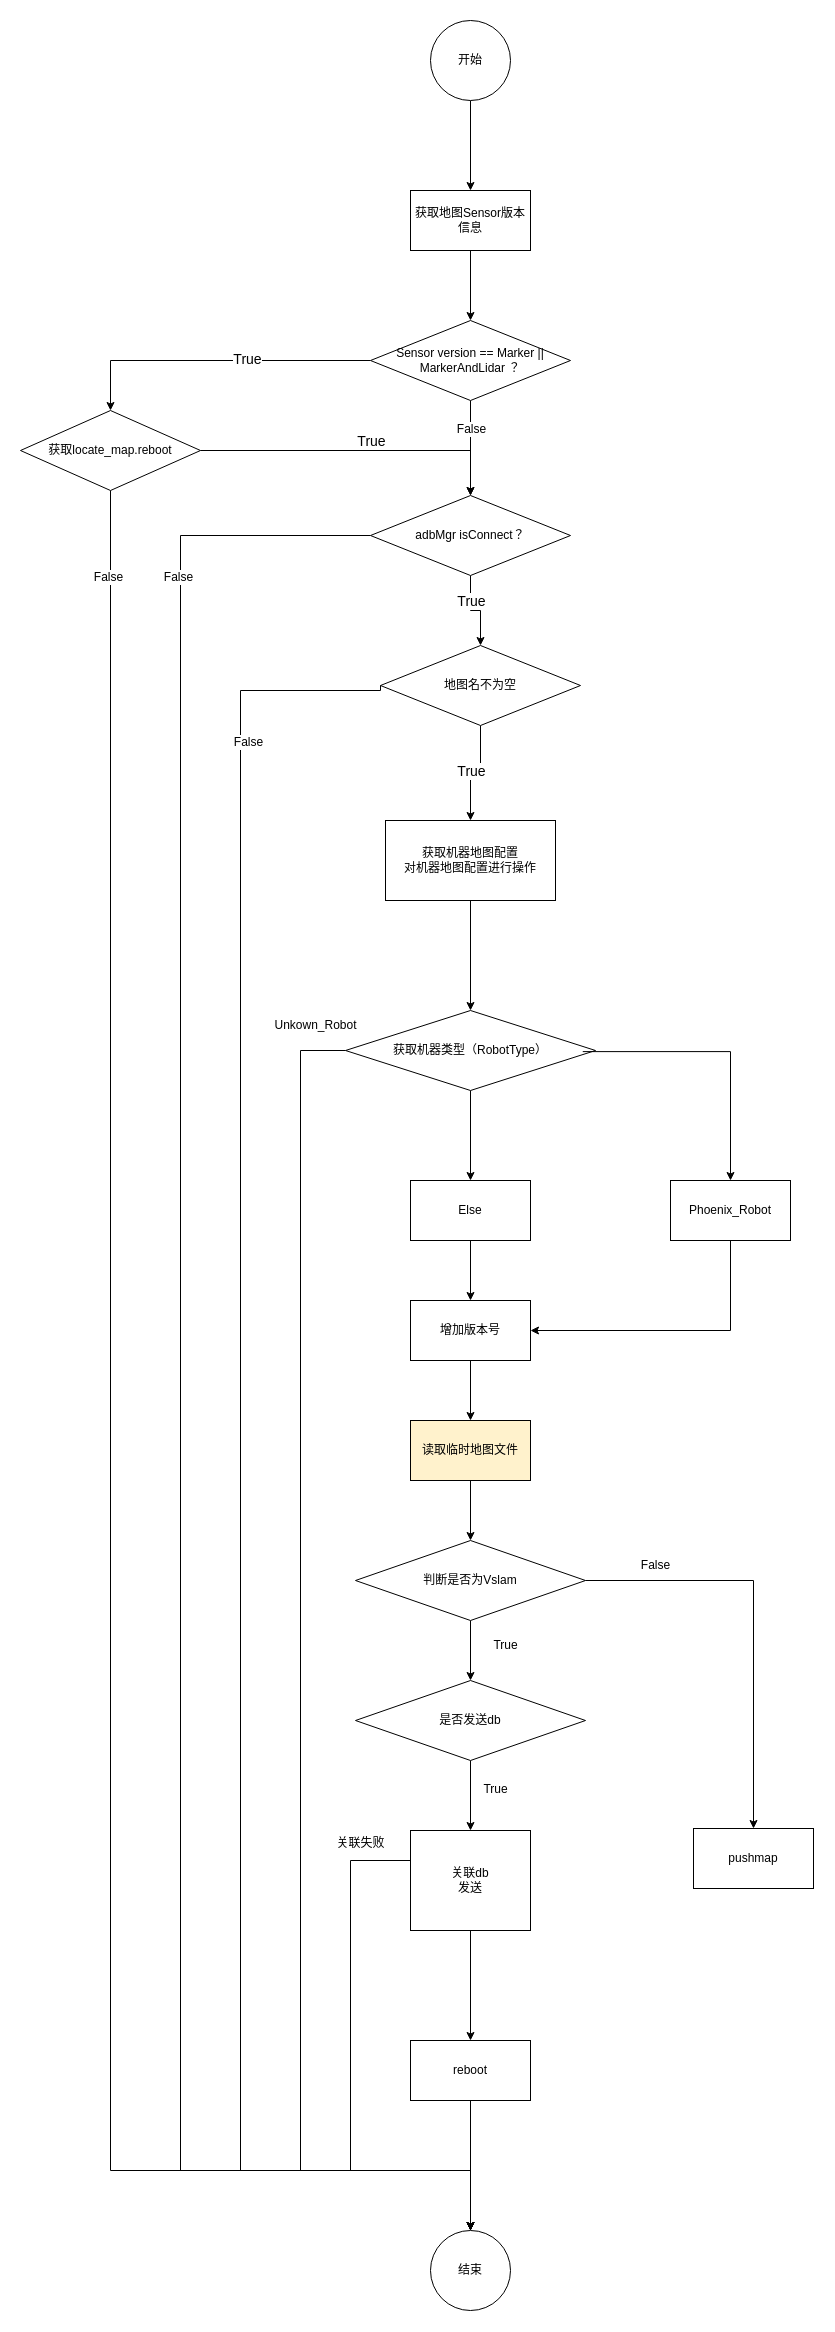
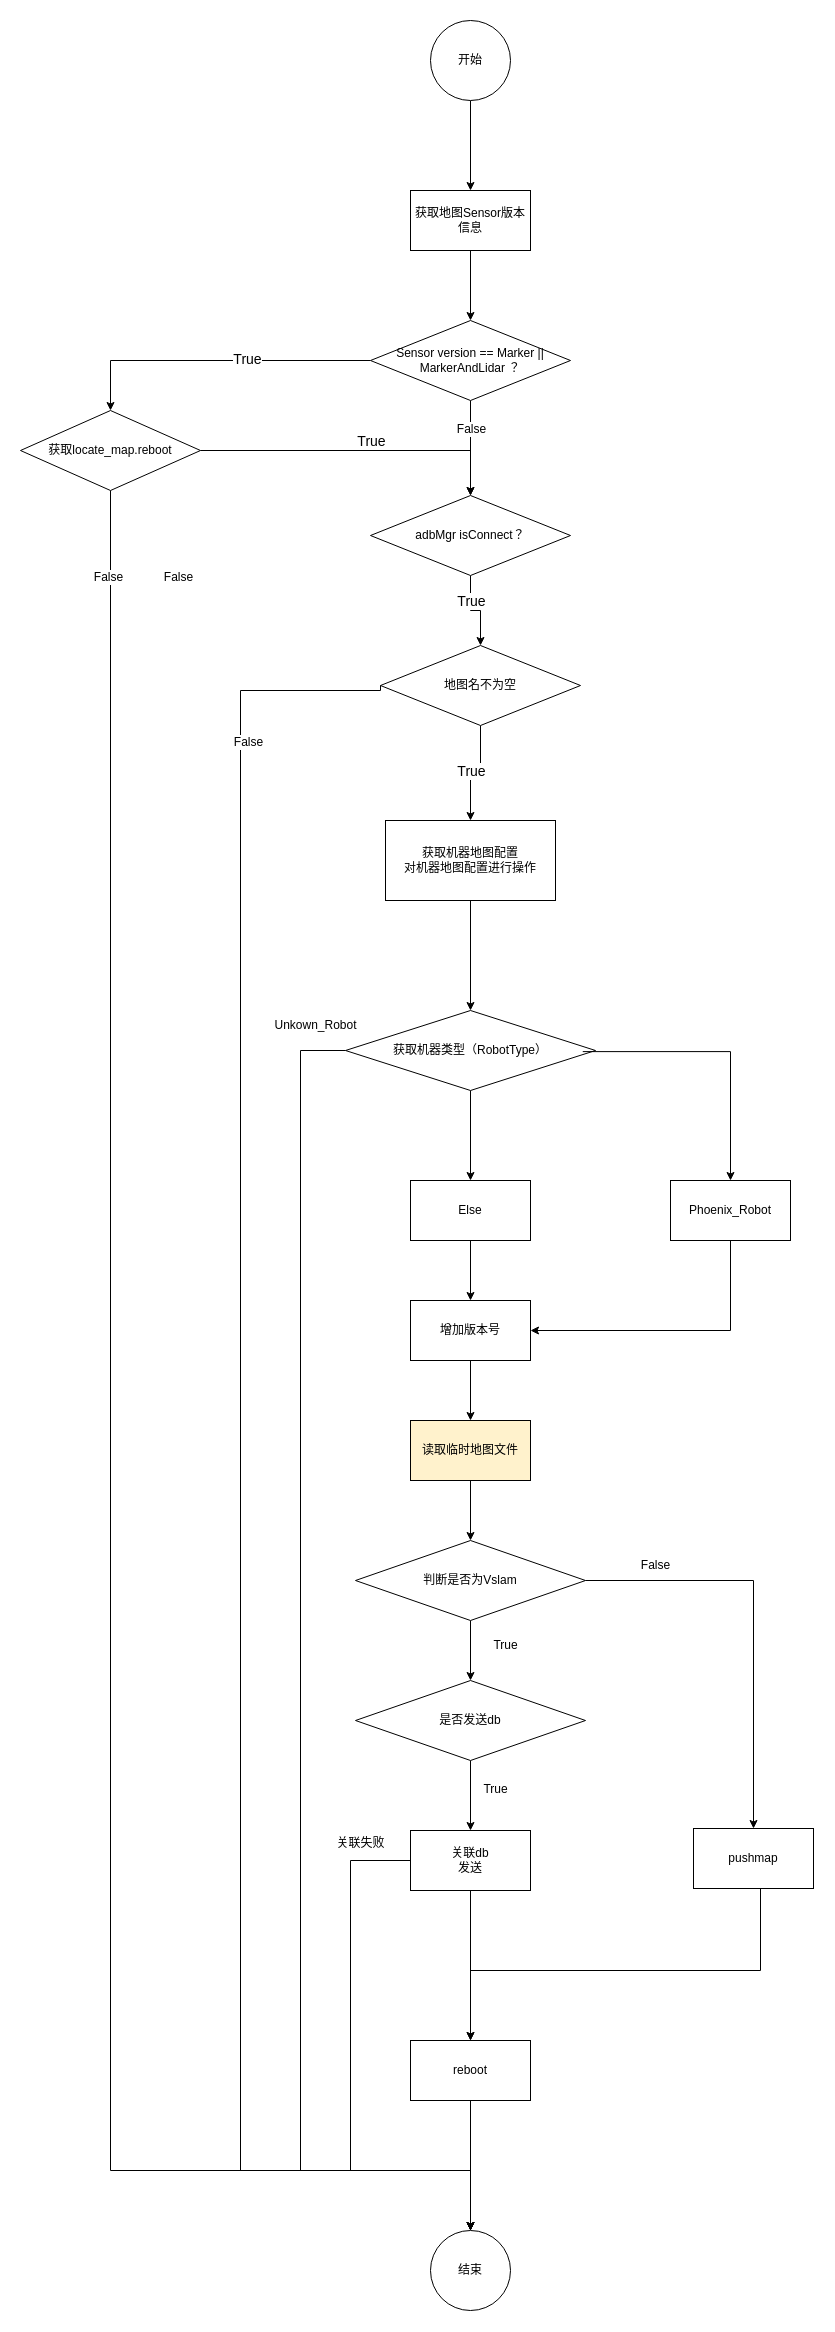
(181, 1376) -> none
(471, 1881) -> (471, 1861)
none -> (659, 1971)
